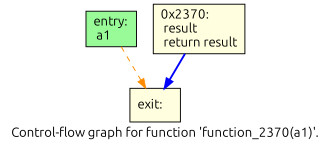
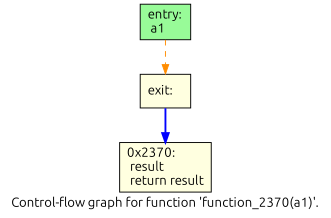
(177, 67) -> (165, 121)
